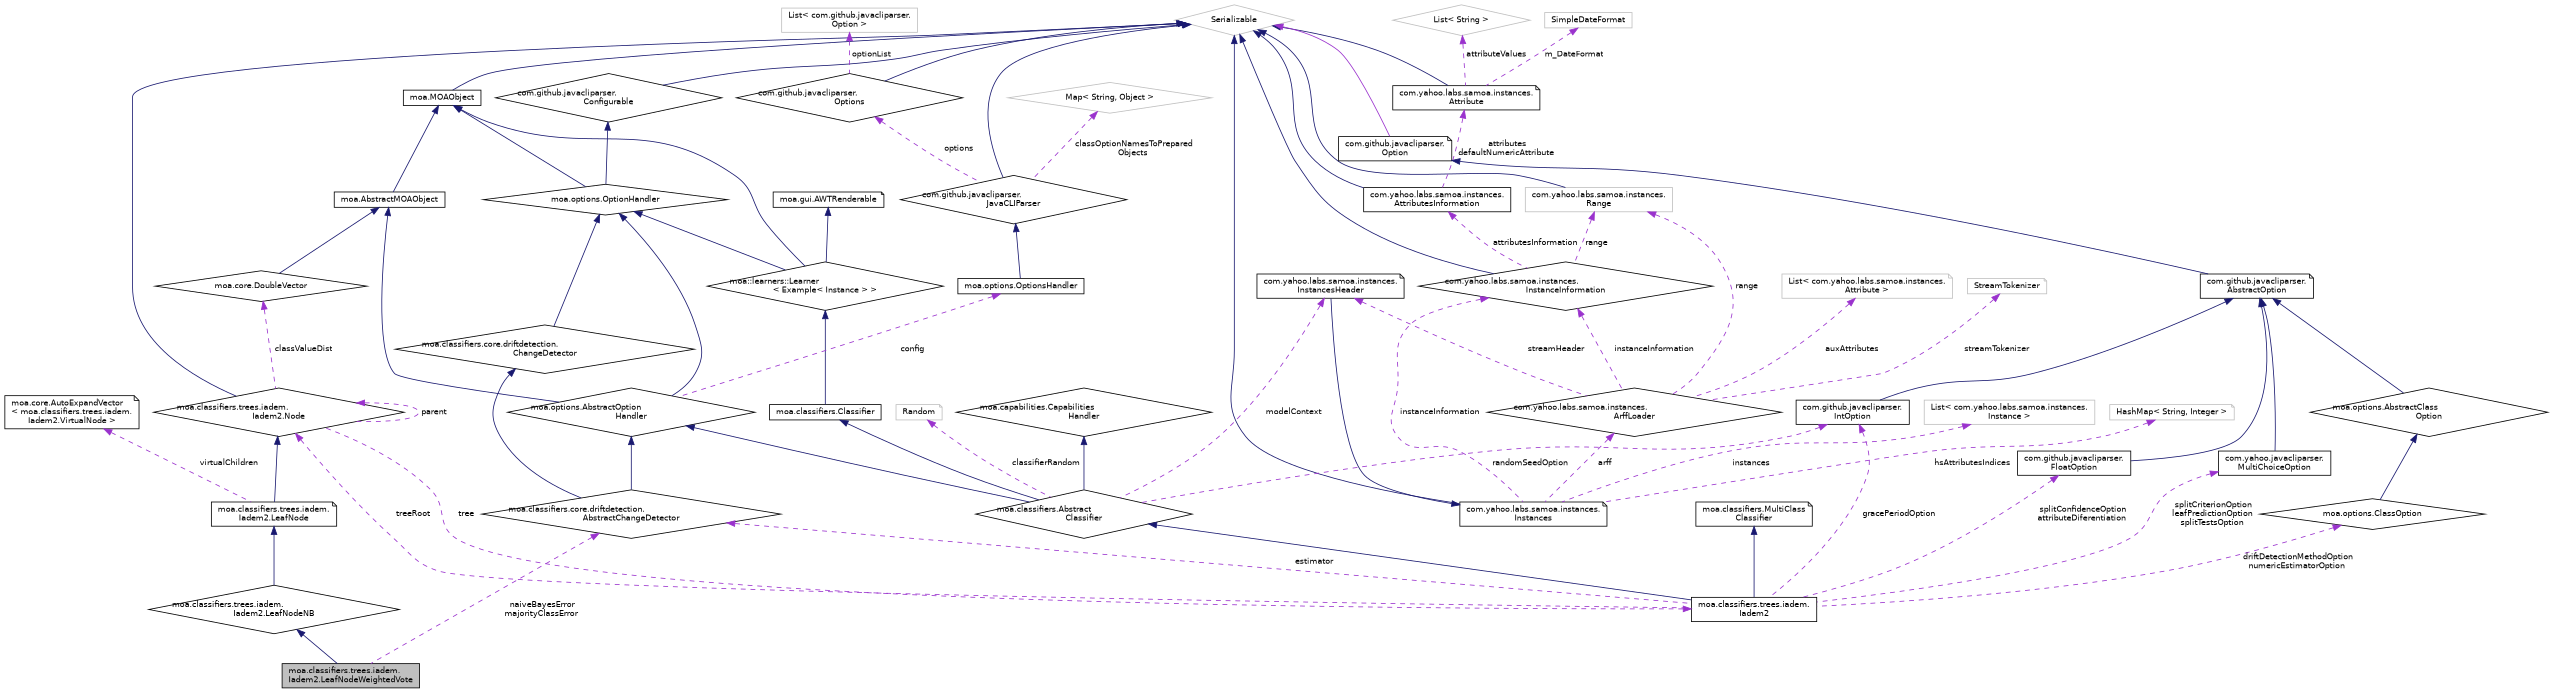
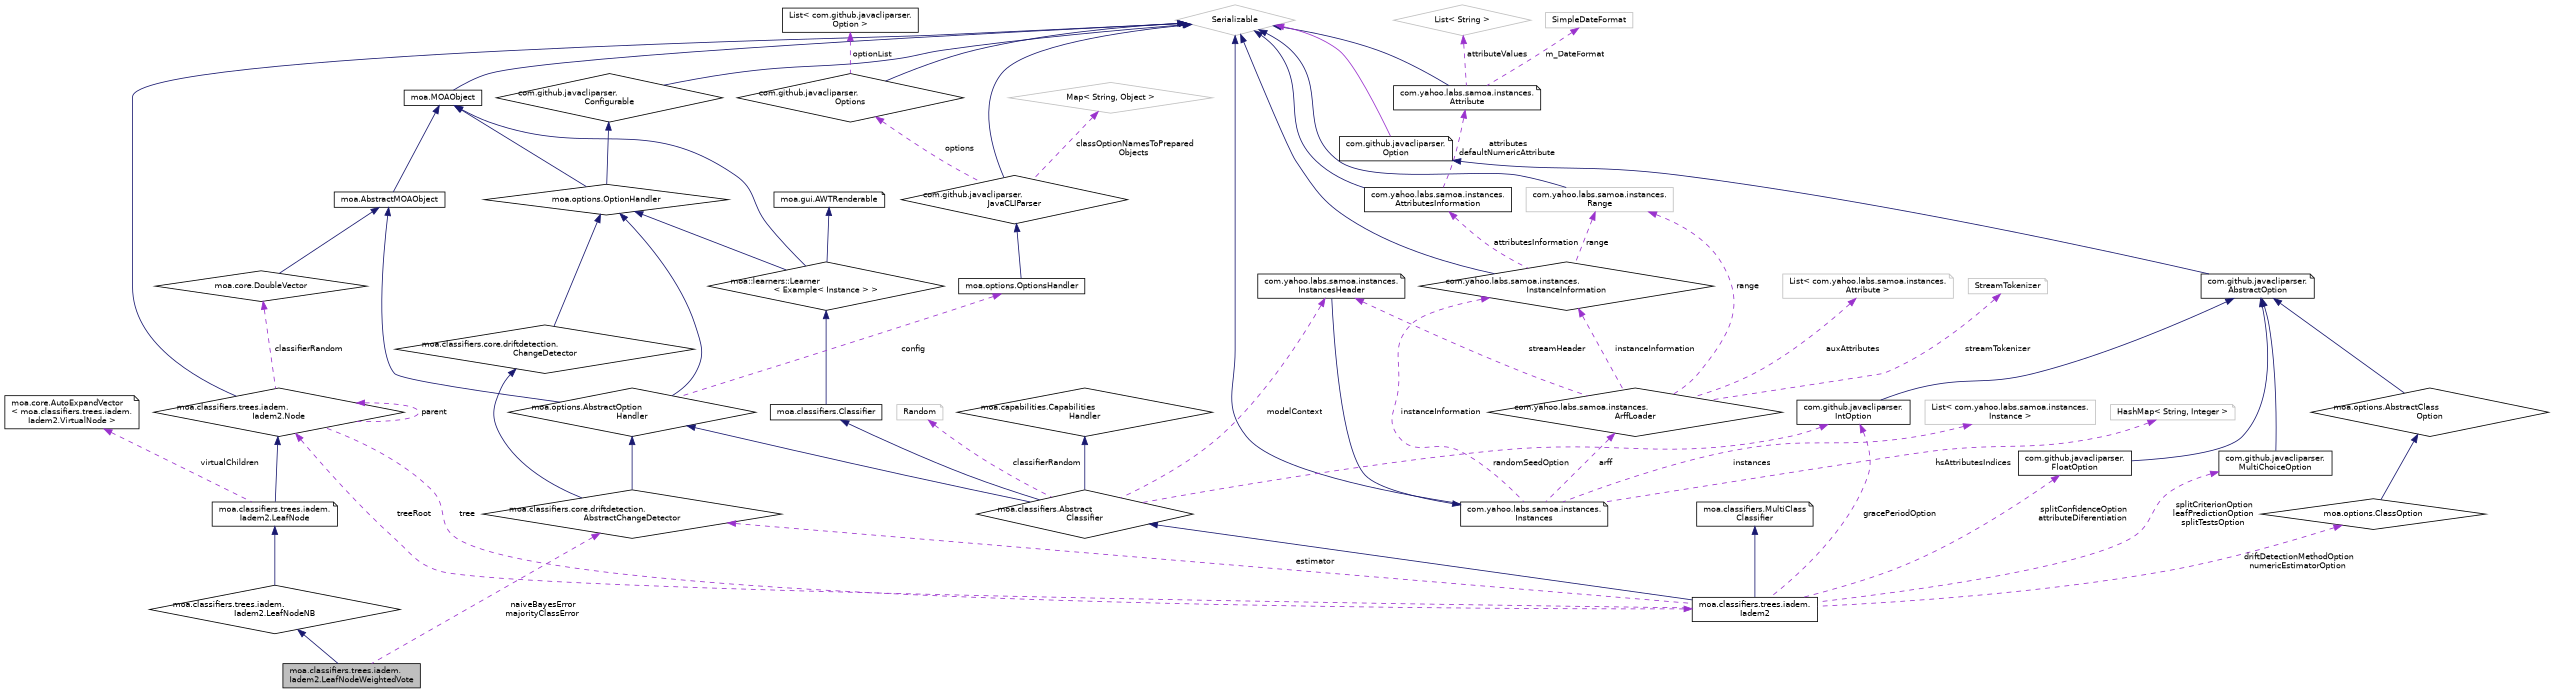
(850, 20) -> (850, 20)
(303, 349) -> (308, 349)
(2275, 463) -> (2275, 463)
